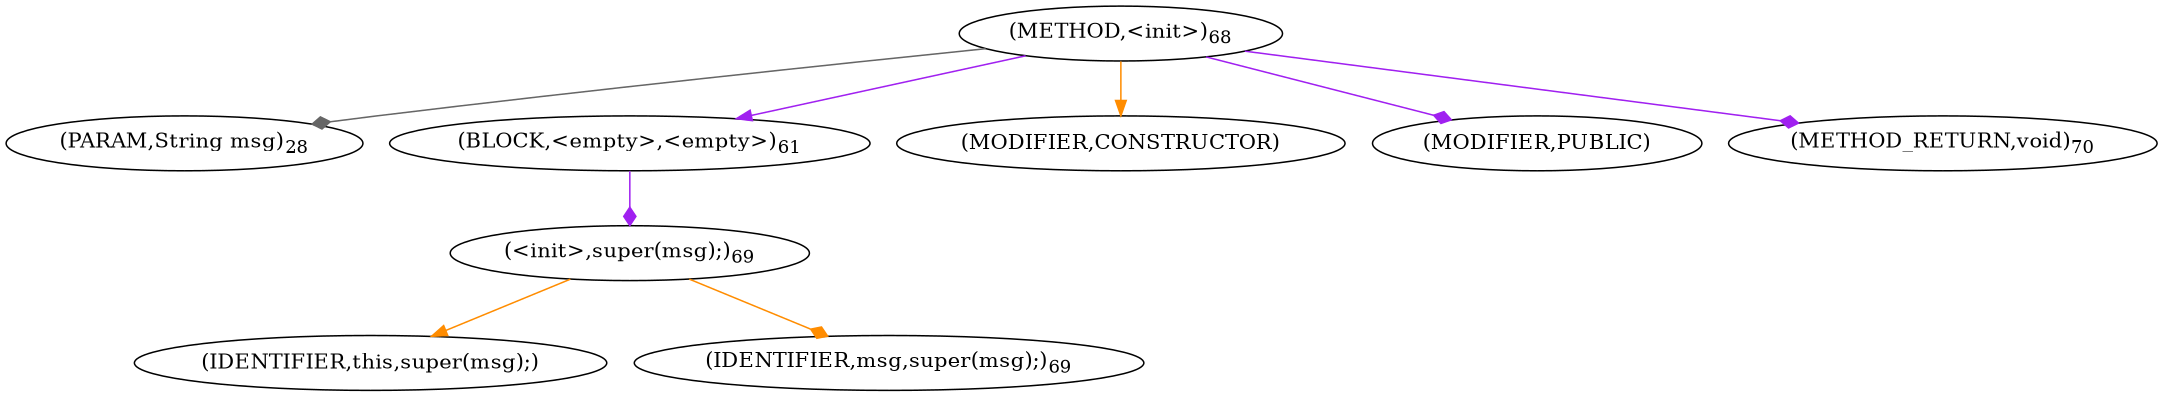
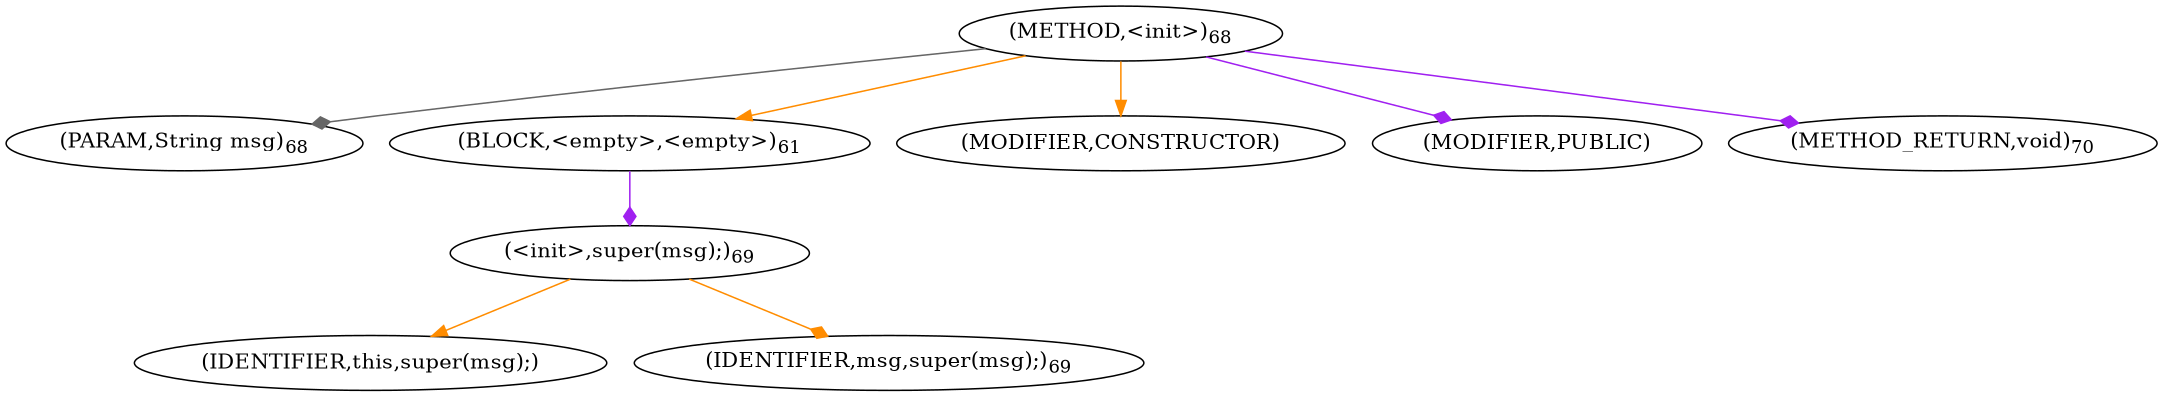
(888, 86) -> (888, 86)
(297, 141) -> (297, 141)
